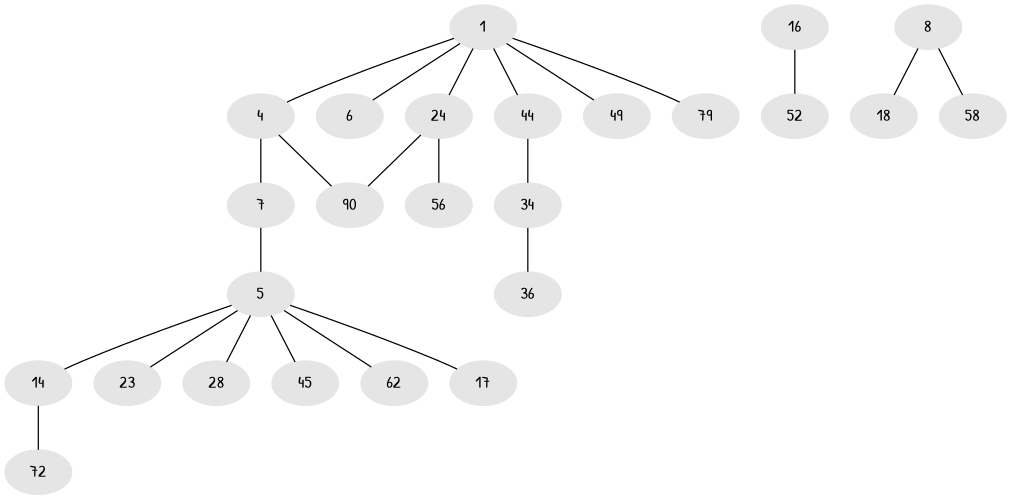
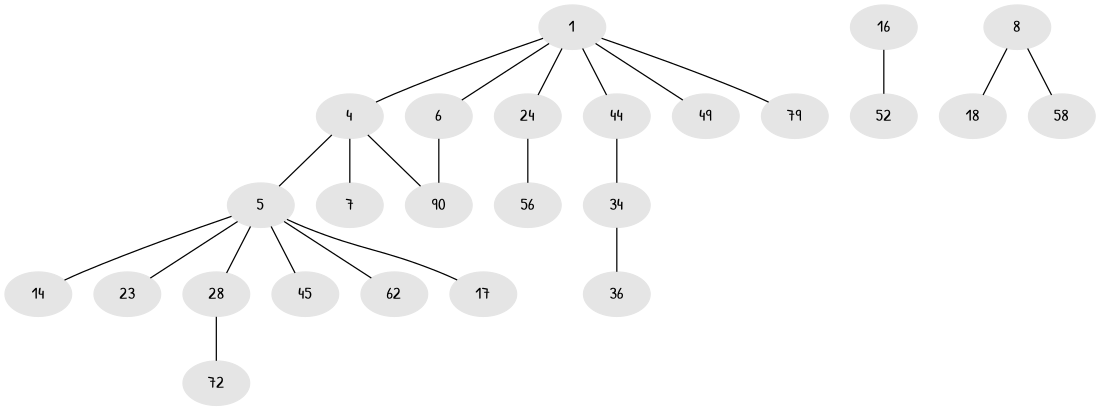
(394, 161) -> (439, 161)
(261, 250) -> (305, 161)
(38, 428) -> (216, 339)
